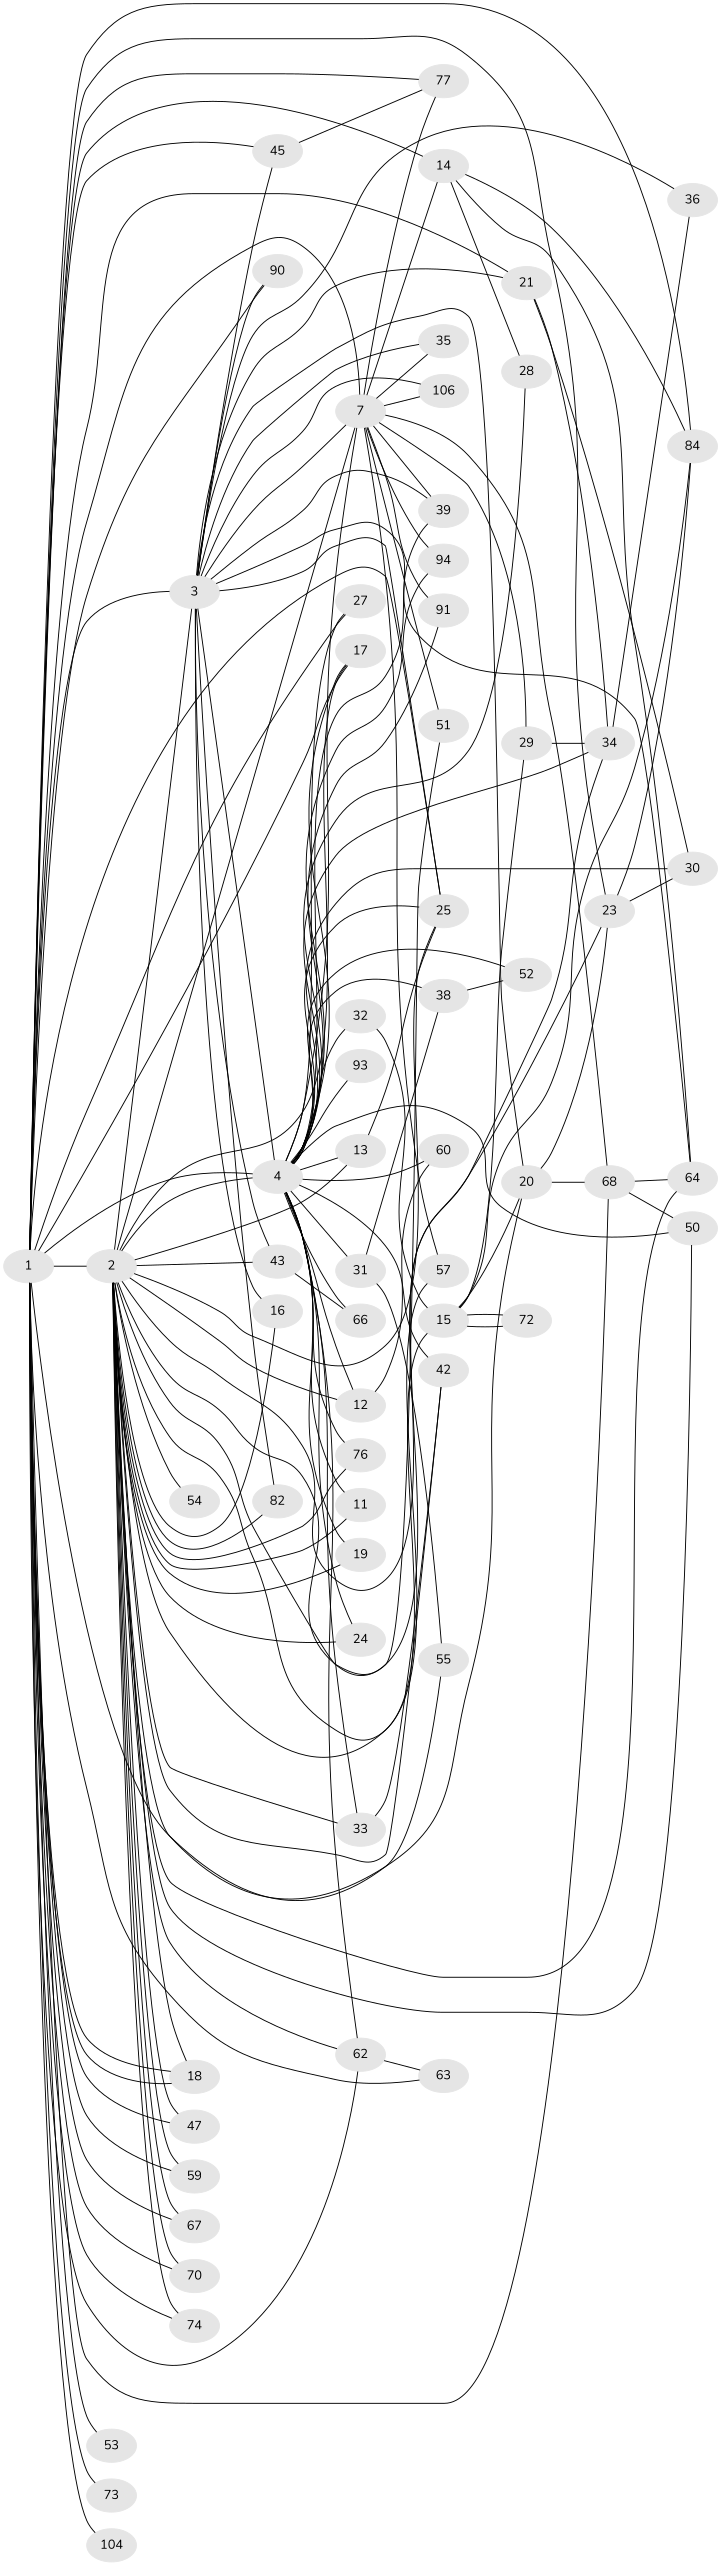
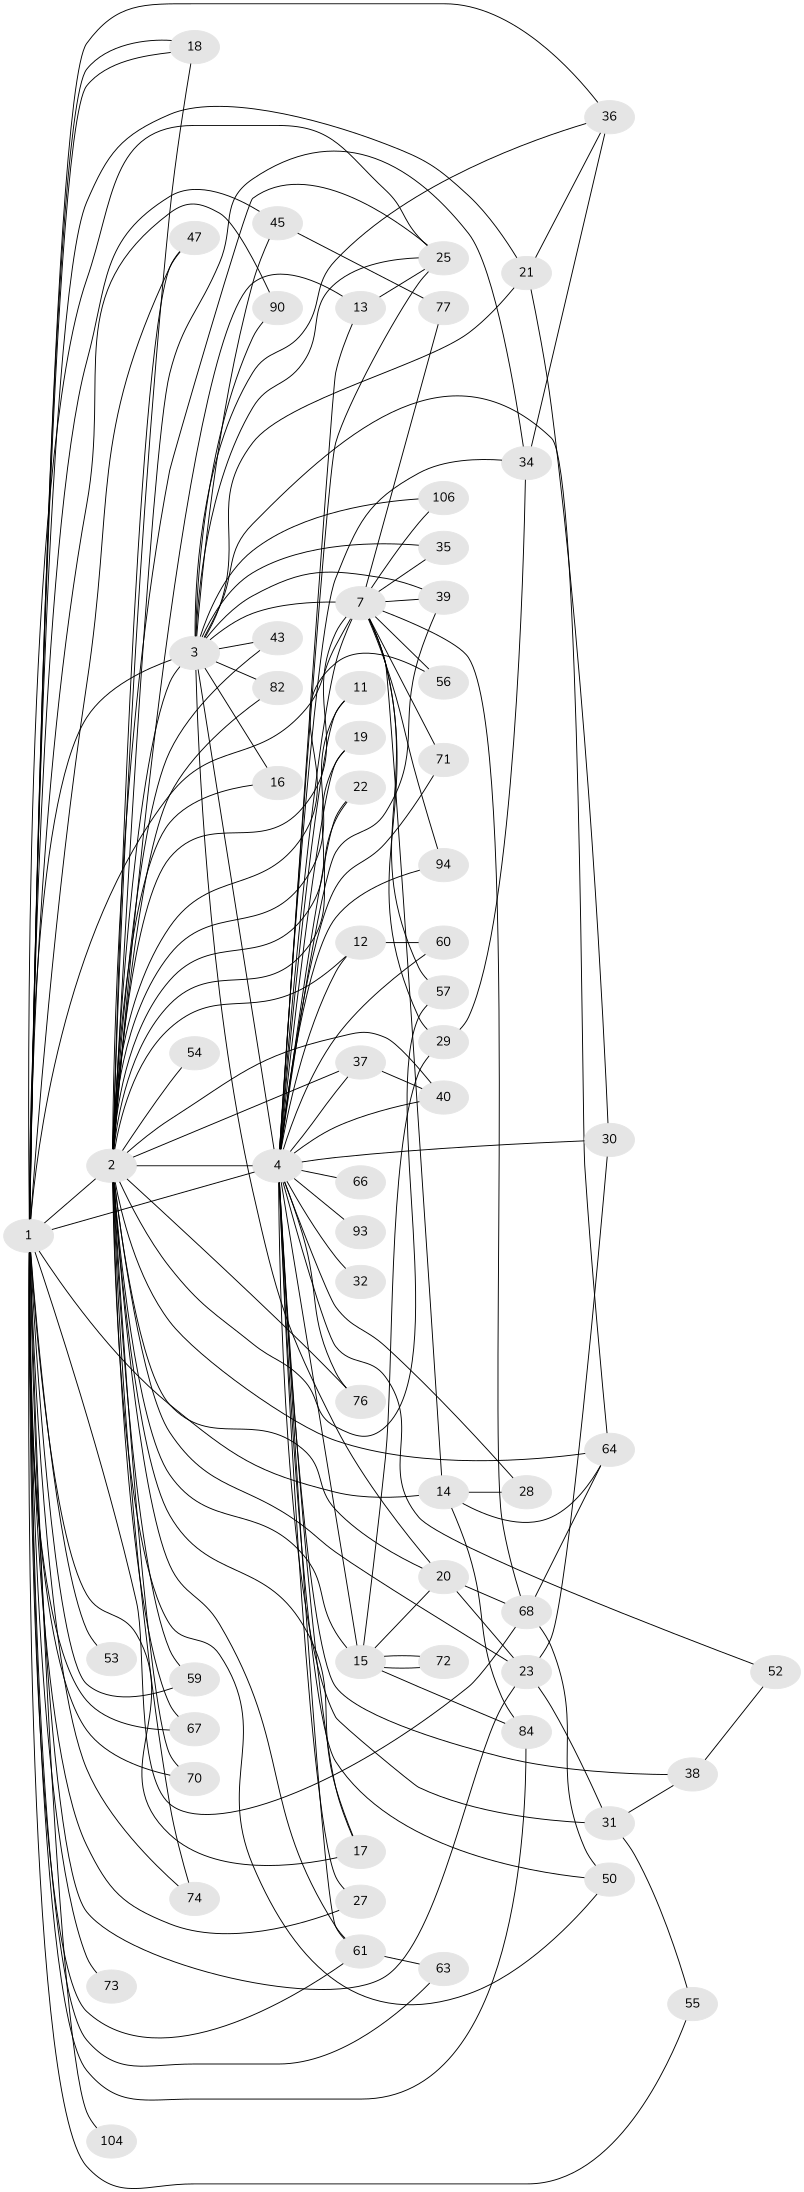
(82, 142) -> (86, 49)
(584, 510) -> (568, 195)
(444, 611) -> (444, 760)
(667, 681) -> (574, 1749)
(444, 726) -> (444, 682)
(403, 1161) -> (321, 1425)
(326, 1296) -> none
(444, 1370) -> (444, 1097)
(361, 1640) -> (361, 788)
(361, 1830) -> (361, 1062)
(361, 2055) -> (361, 1951)
